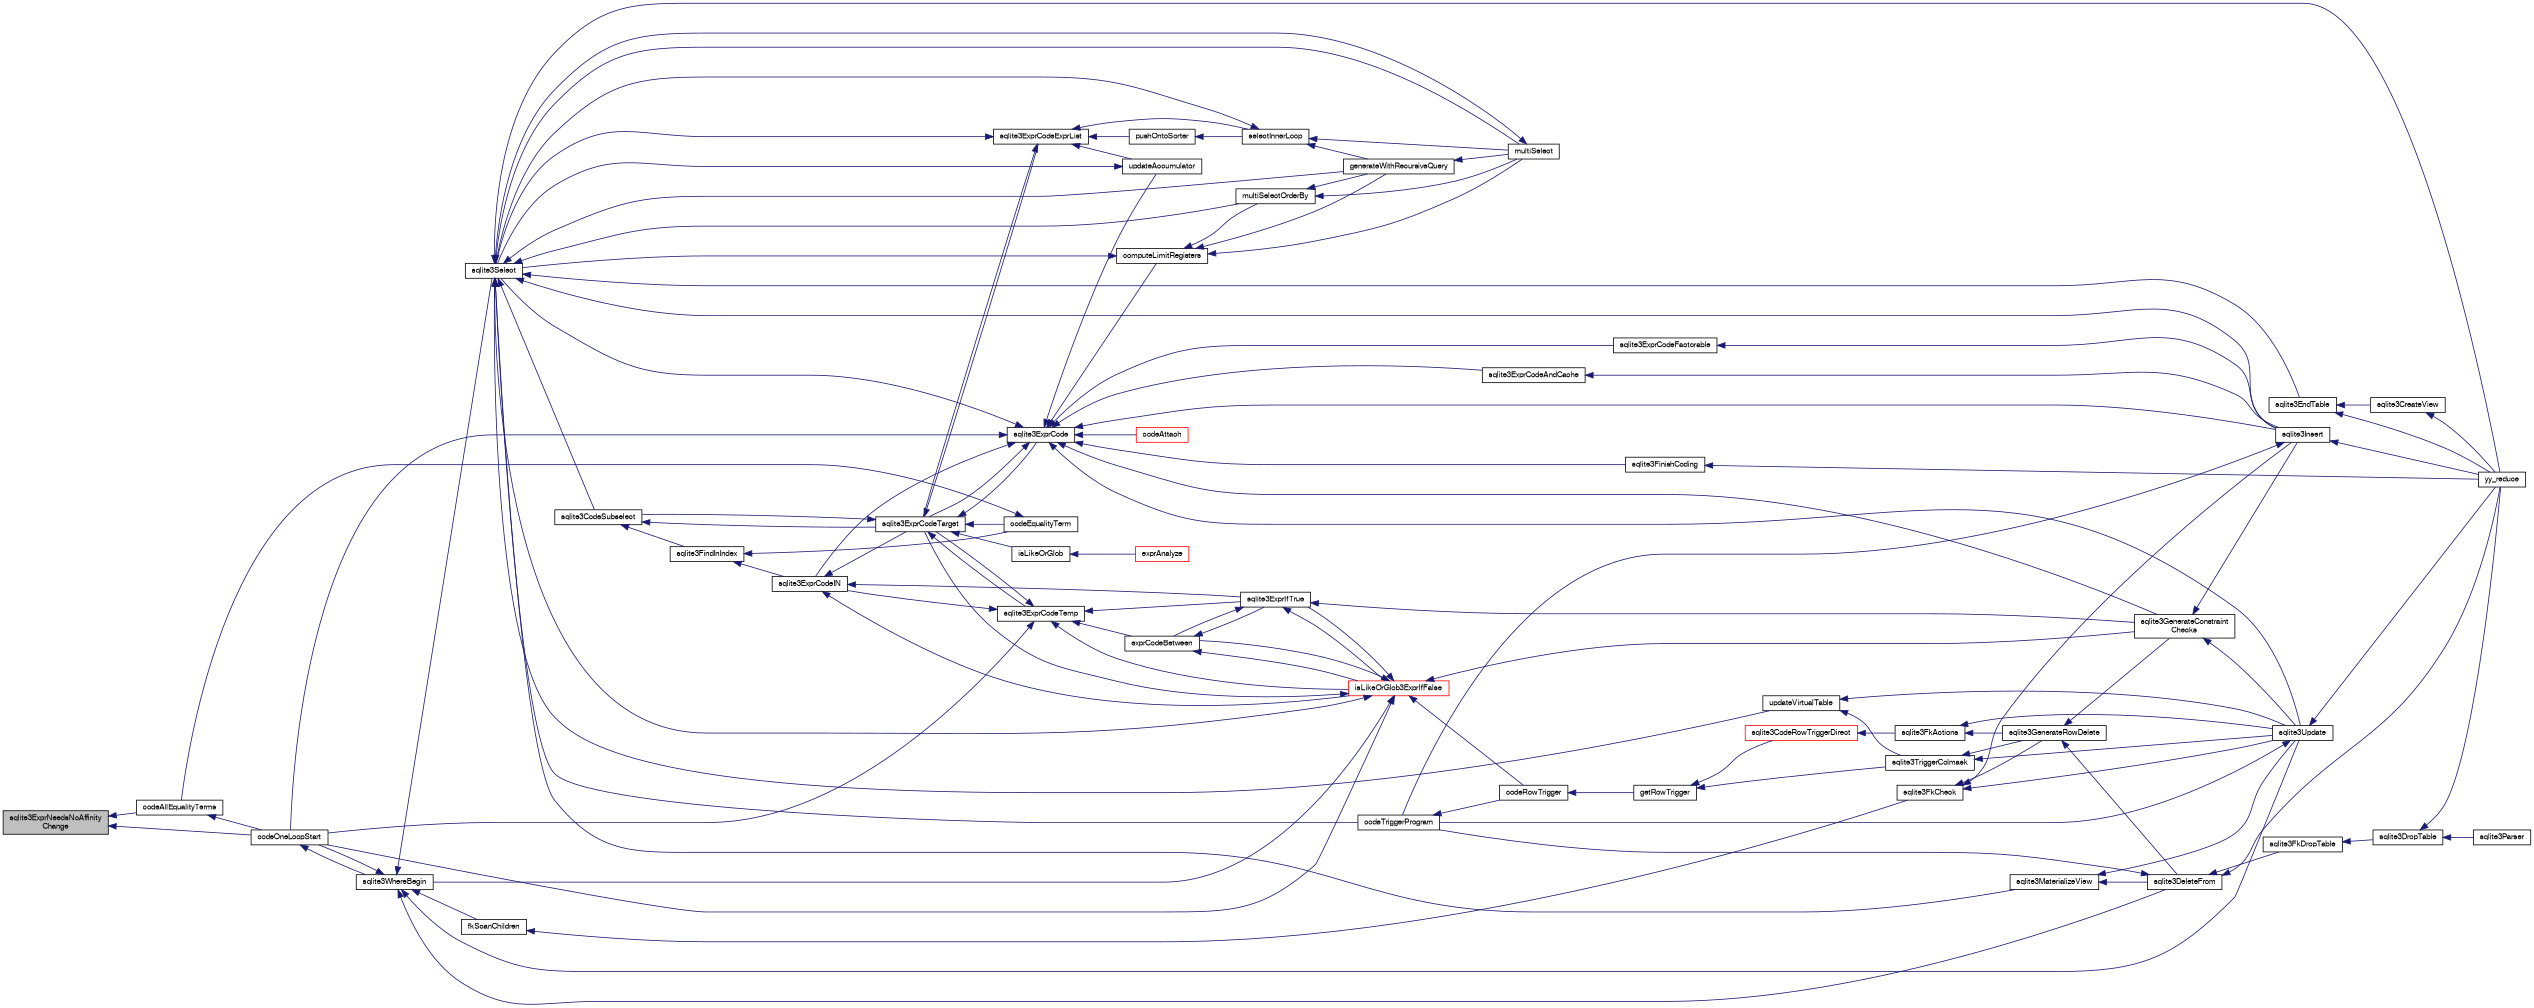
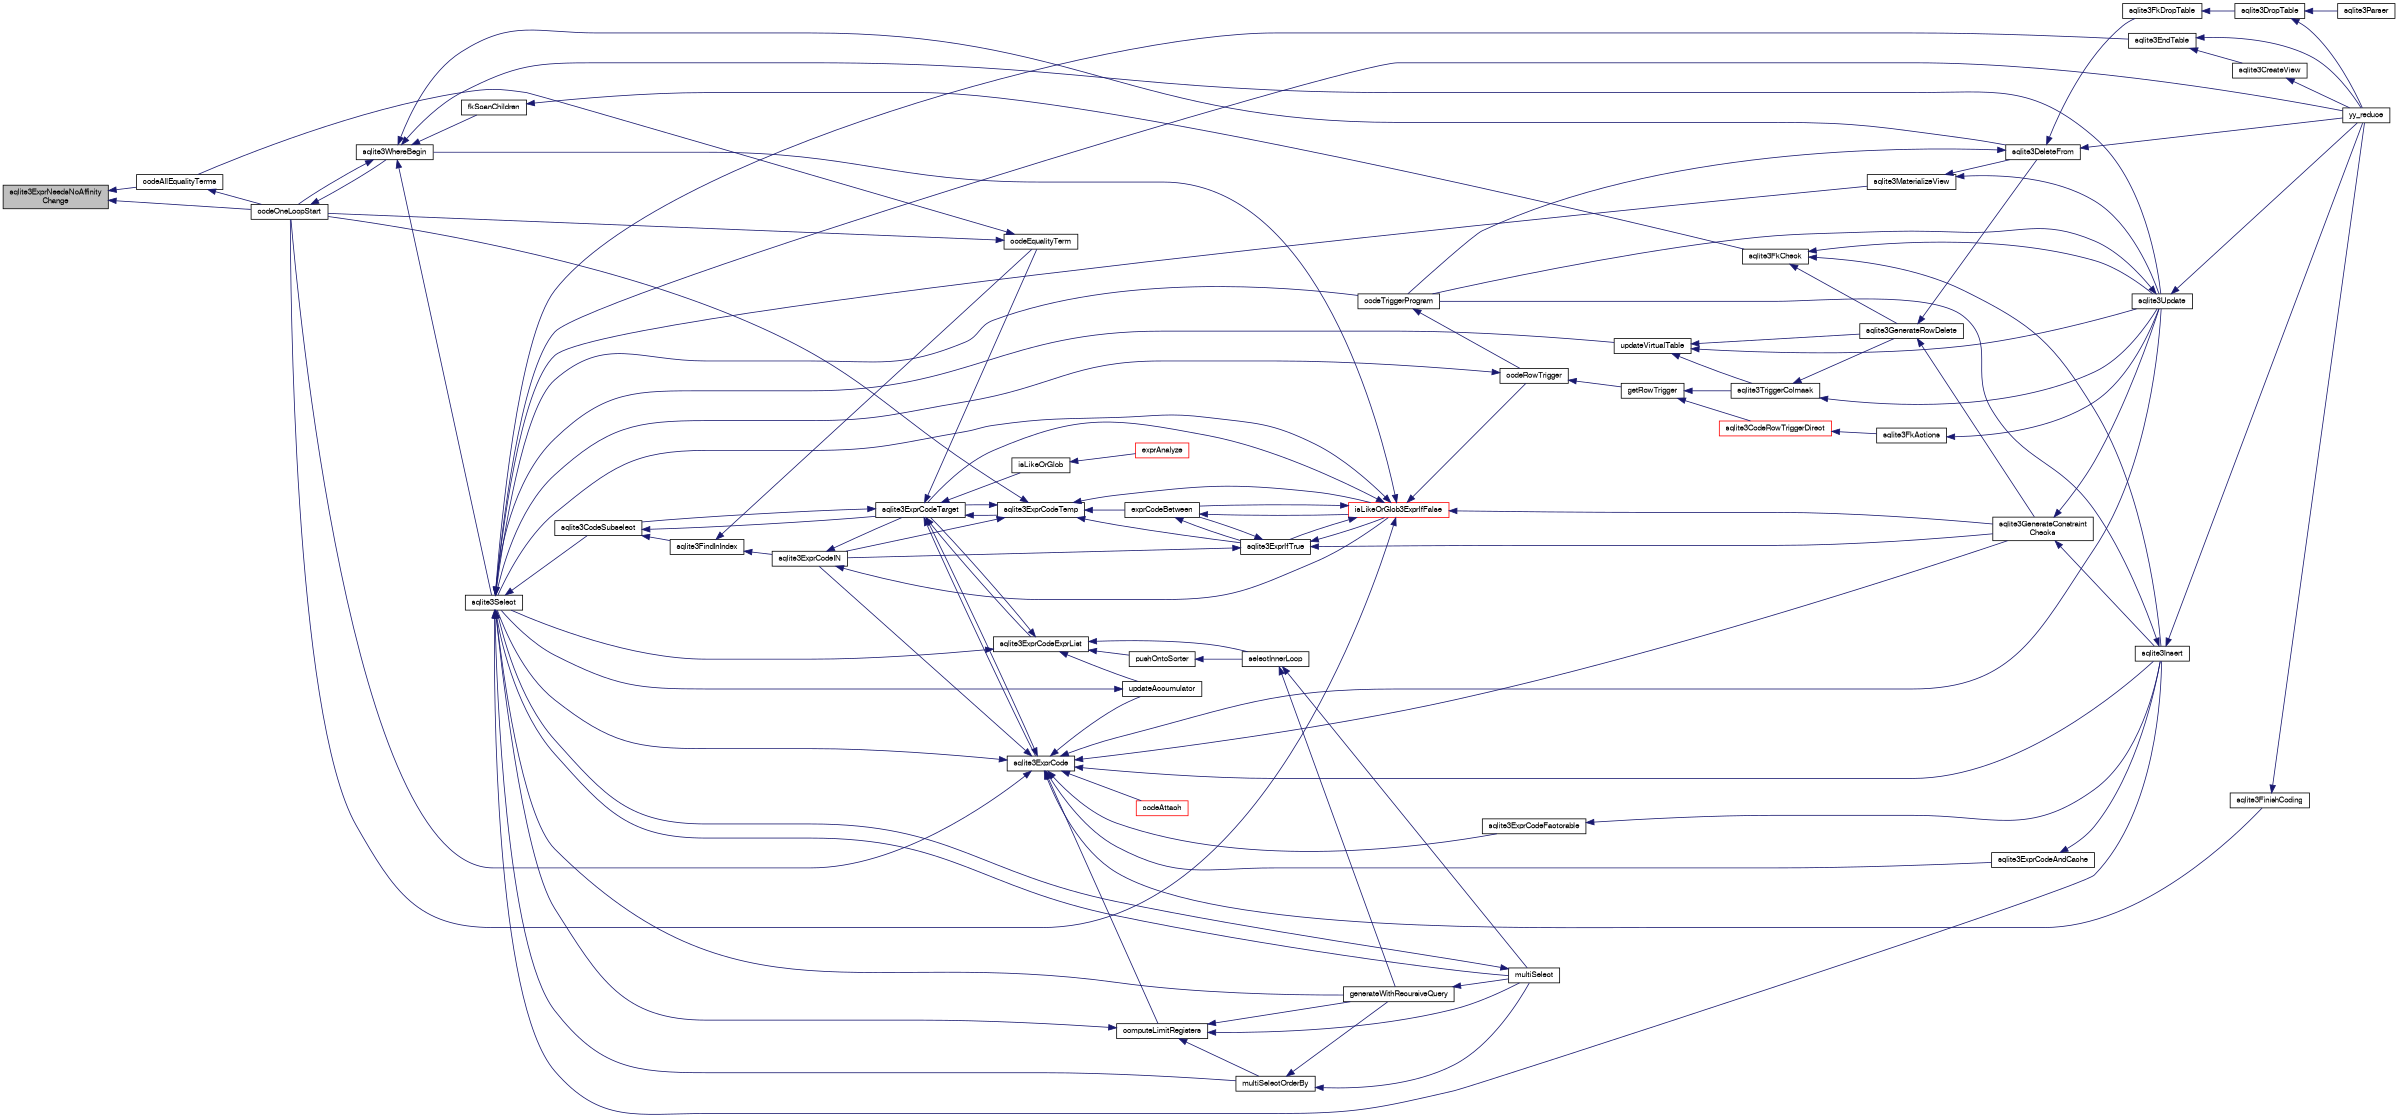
(826, 77) -> (950, 404)
none -> (662, 227)
(1048, 589) -> (1040, 553)
(1988, 733) -> (1779, 339)
